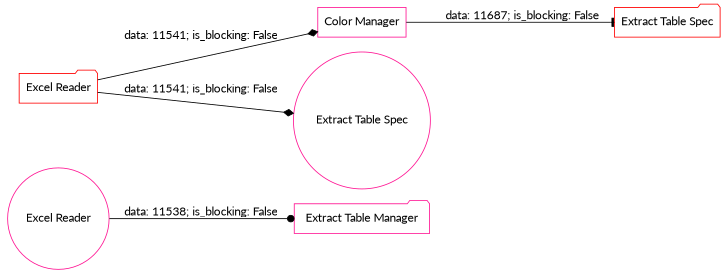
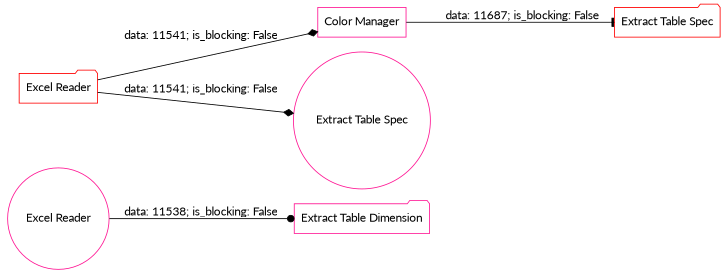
(362, 219) -> (362, 219)
